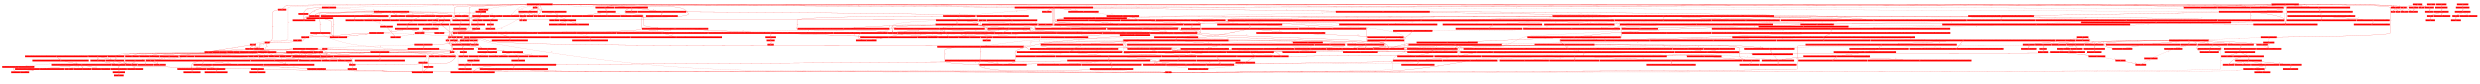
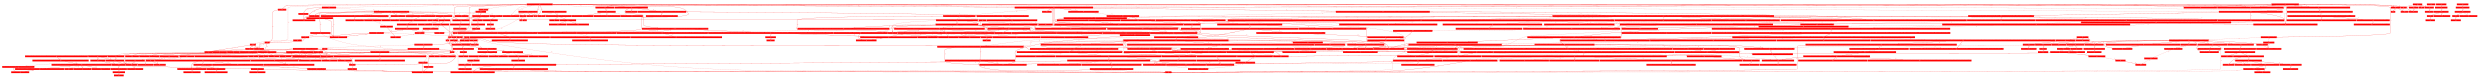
(535, 8) -> none
(2398, 12) -> none
(771, 45) -> none
